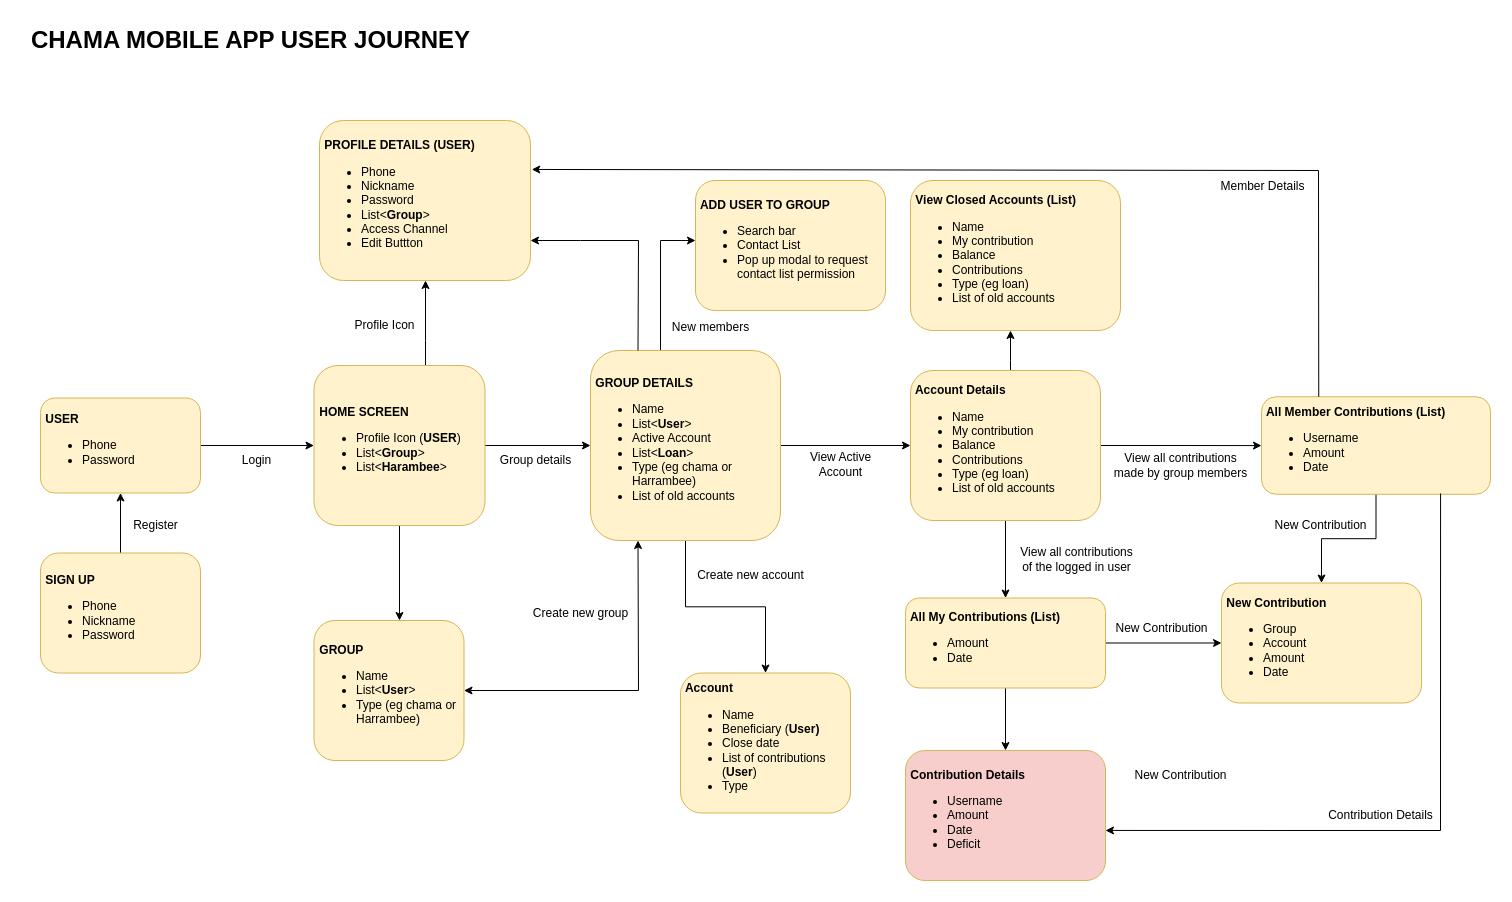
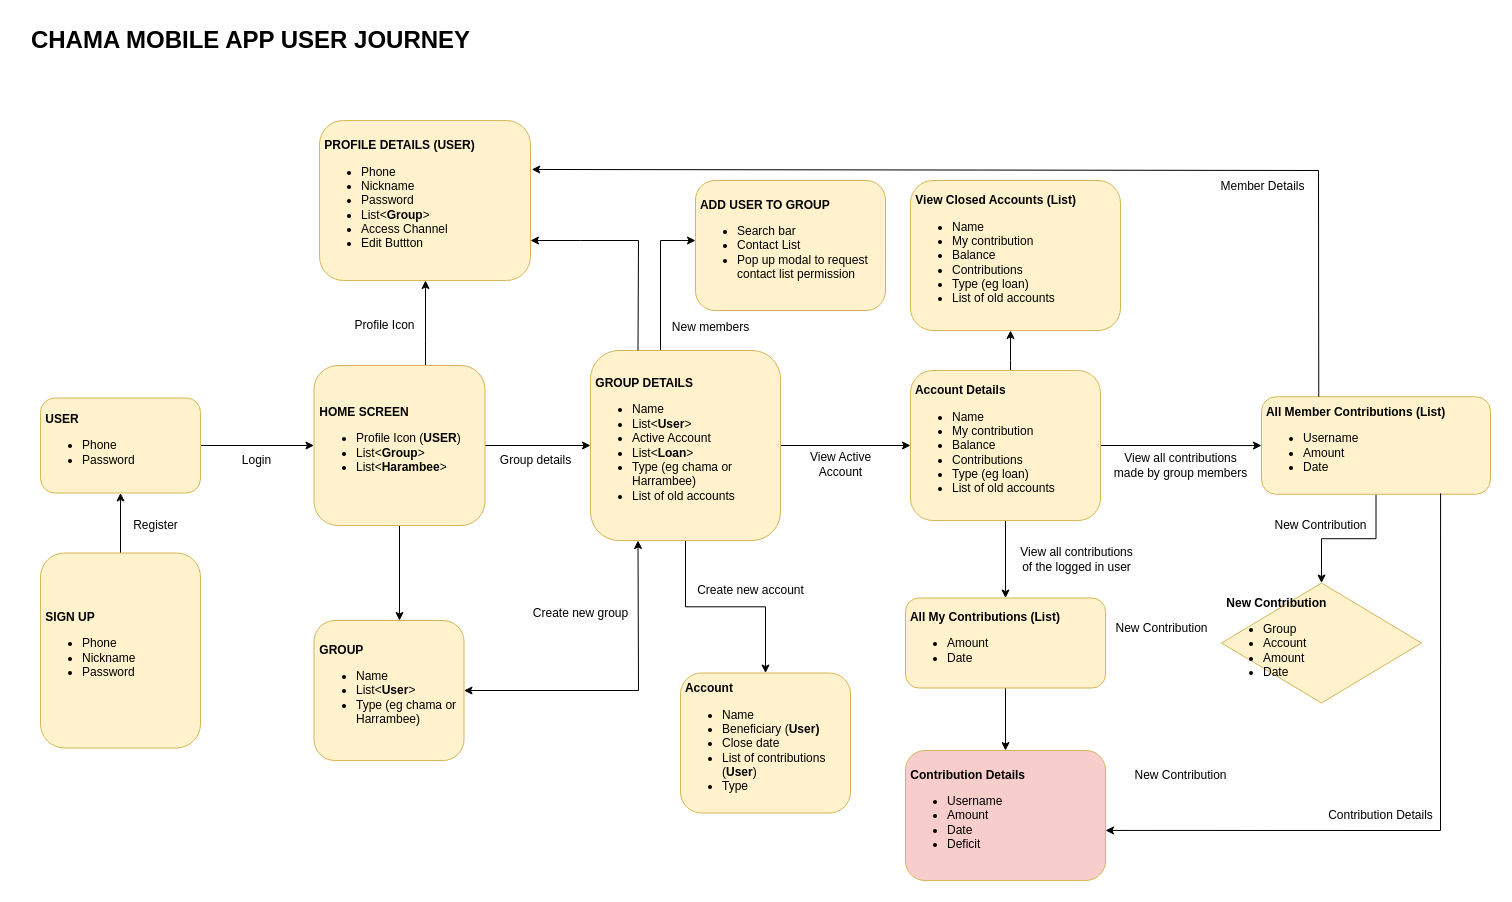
(751, 575) -> (751, 590)
(121, 613) -> (121, 651)
(1160, 643) -> none
(1322, 643) -> (1322, 643)
